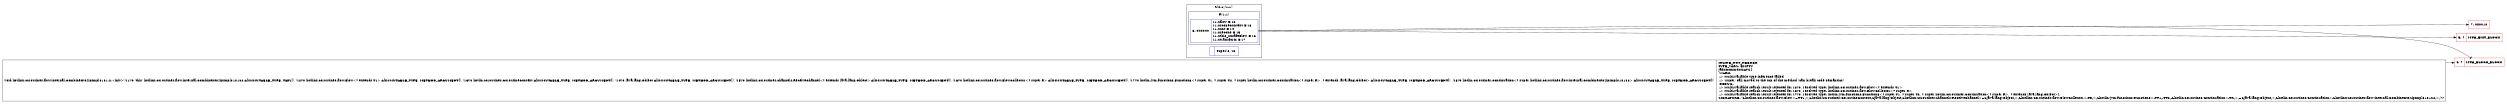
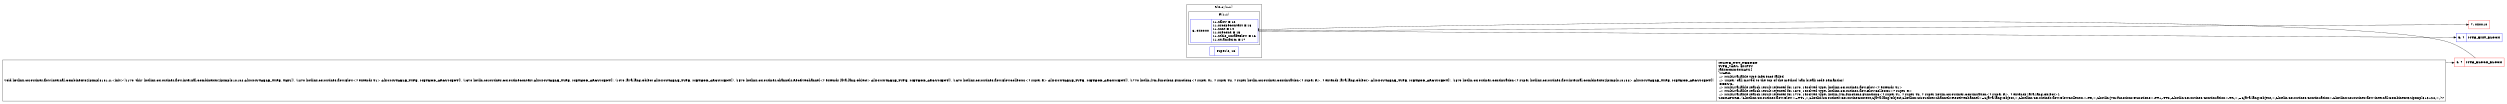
(1866, 26) -> (1870, 22)
(2479, 38) -> (2479, 38)
